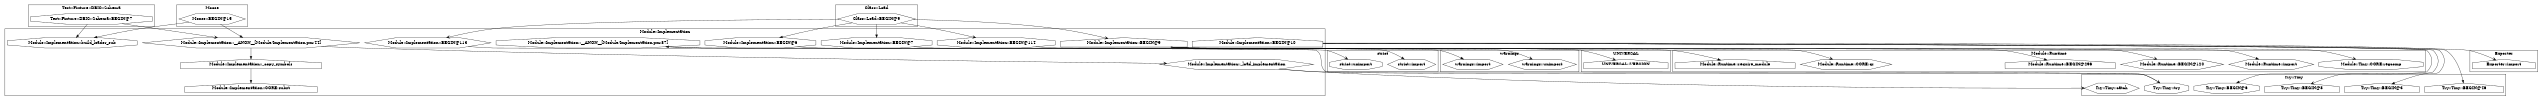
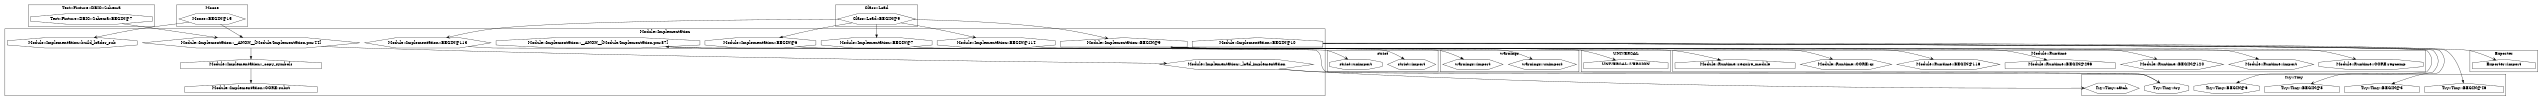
(157, 26) -> (157, 26)
(82, 31) -> none
none -> (1948, 64)
(2371, 64) -> (2371, 64)
